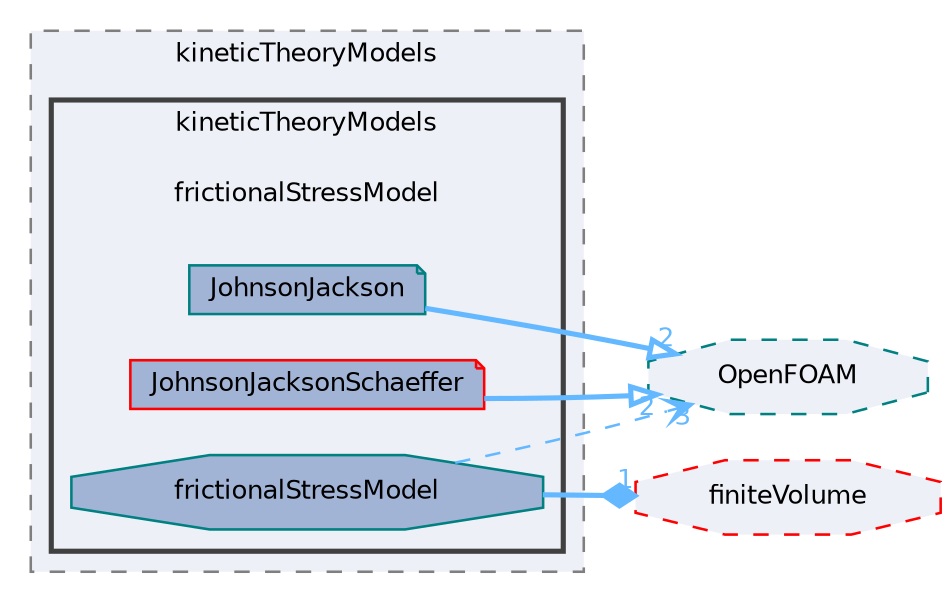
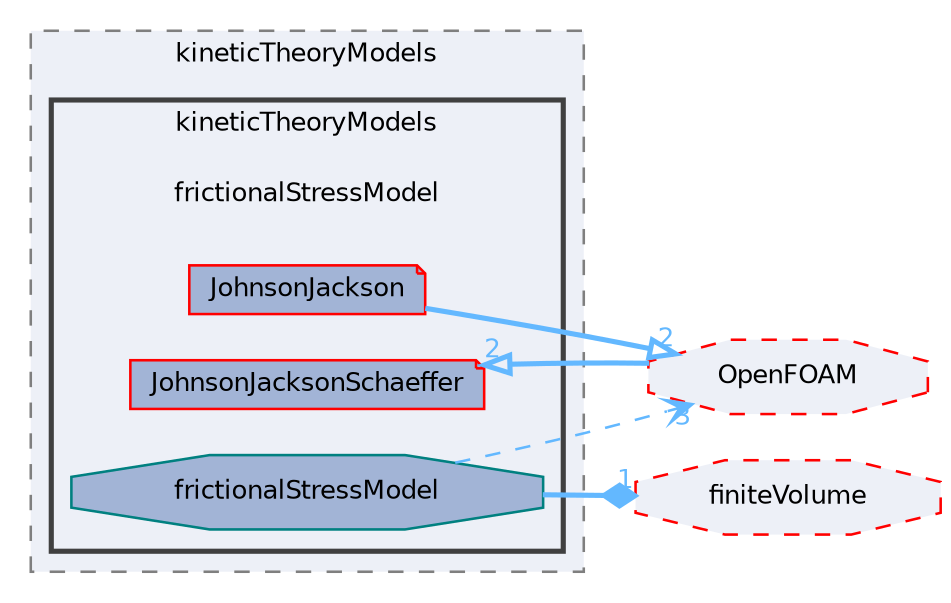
(307, 290) -> (307, 290)
(788, 377) -> (788, 377)
(546, 398) -> (600, 363)
